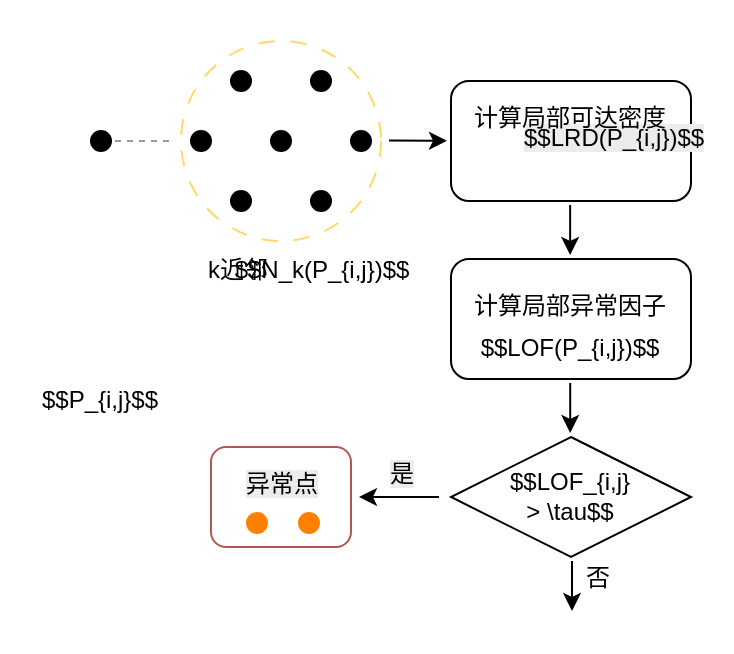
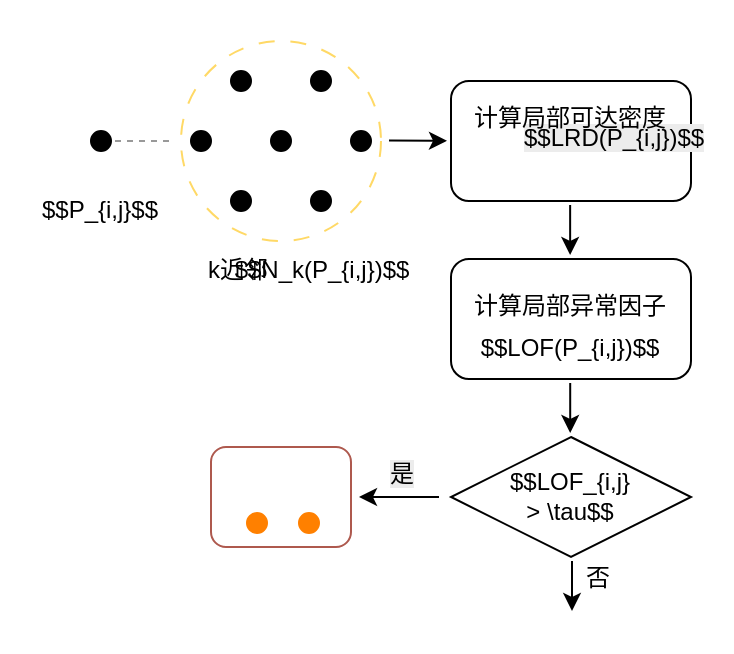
(101, 401) -> (101, 211)
(283, 477) -> none
